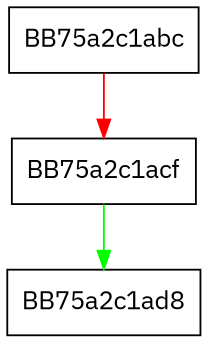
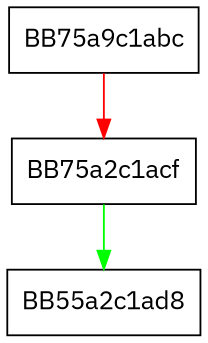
(104, 40) -> (104, 40)
(104, 302) -> (104, 302)
